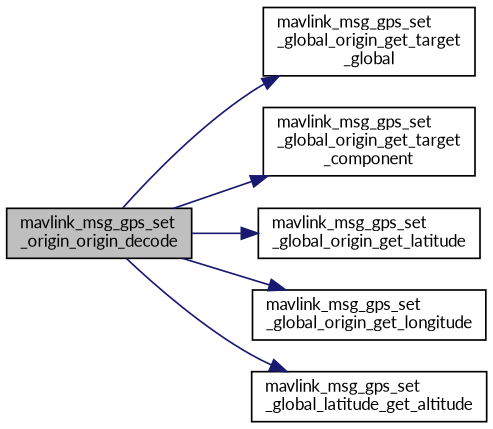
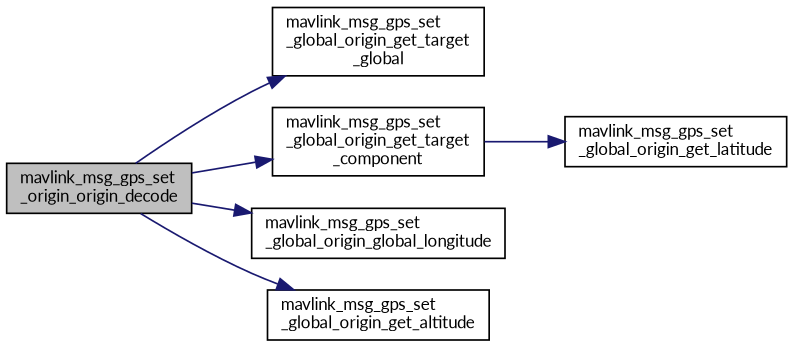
(216, 233) -> (516, 142)
(369, 315) -> (378, 233)
(369, 397) -> (378, 315)
